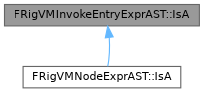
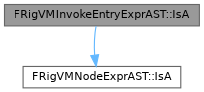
(109, 52) -> (94, 41)
